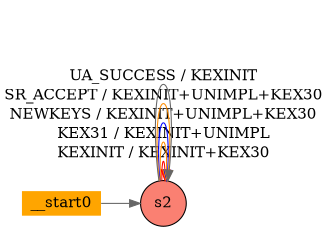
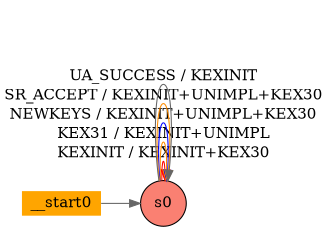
(163, 203) -> (163, 203)
